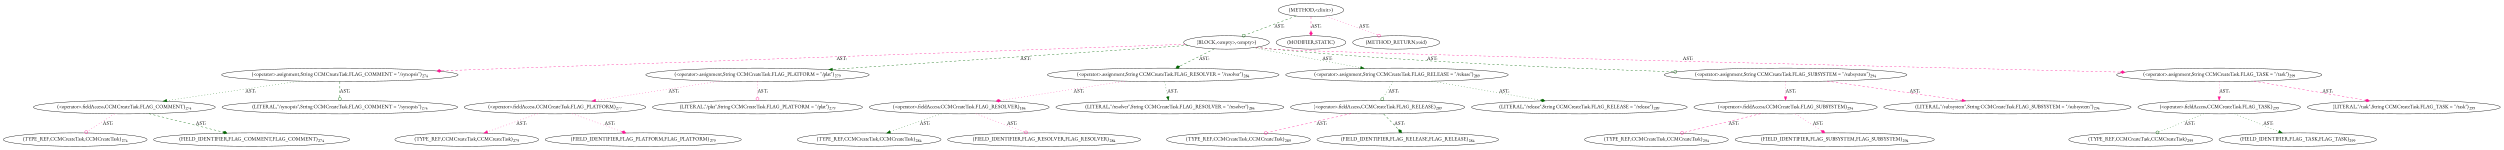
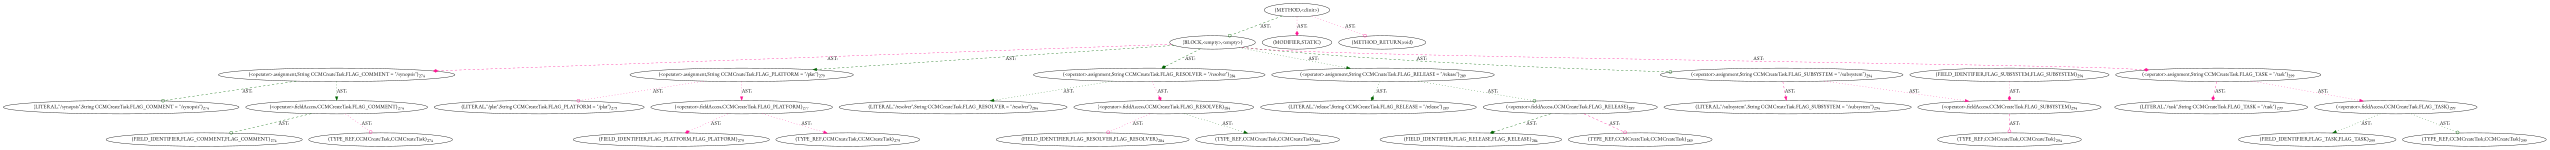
(1311, 24) -> (1297, 24)
(1808, 122) -> (2009, 89)
(186, 123) -> (272, 123)
